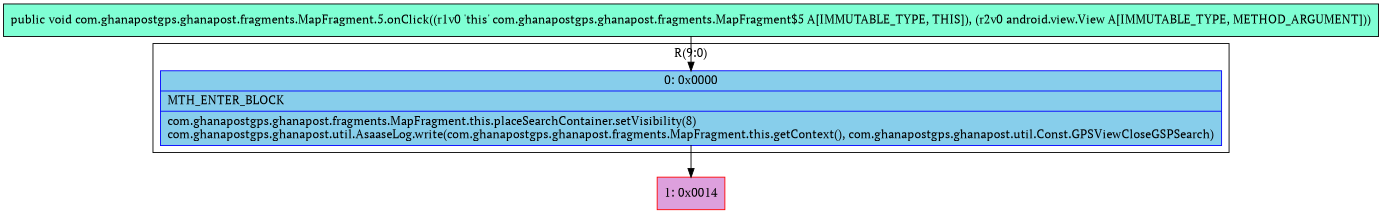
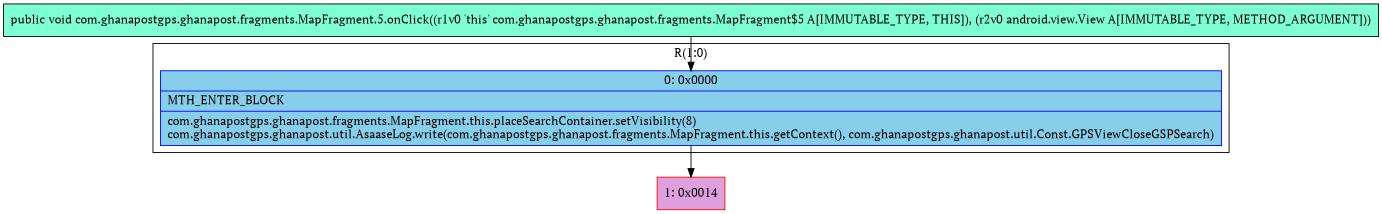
(691, 54) -> (691, 54)
